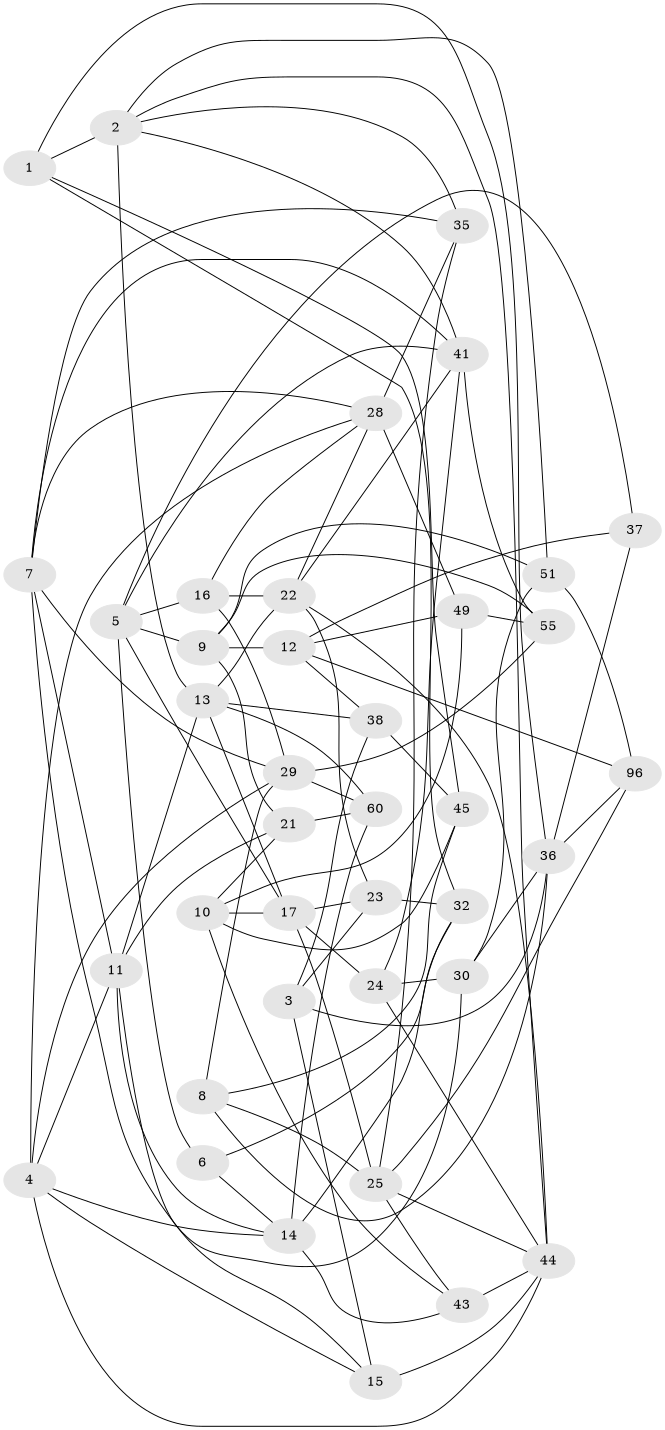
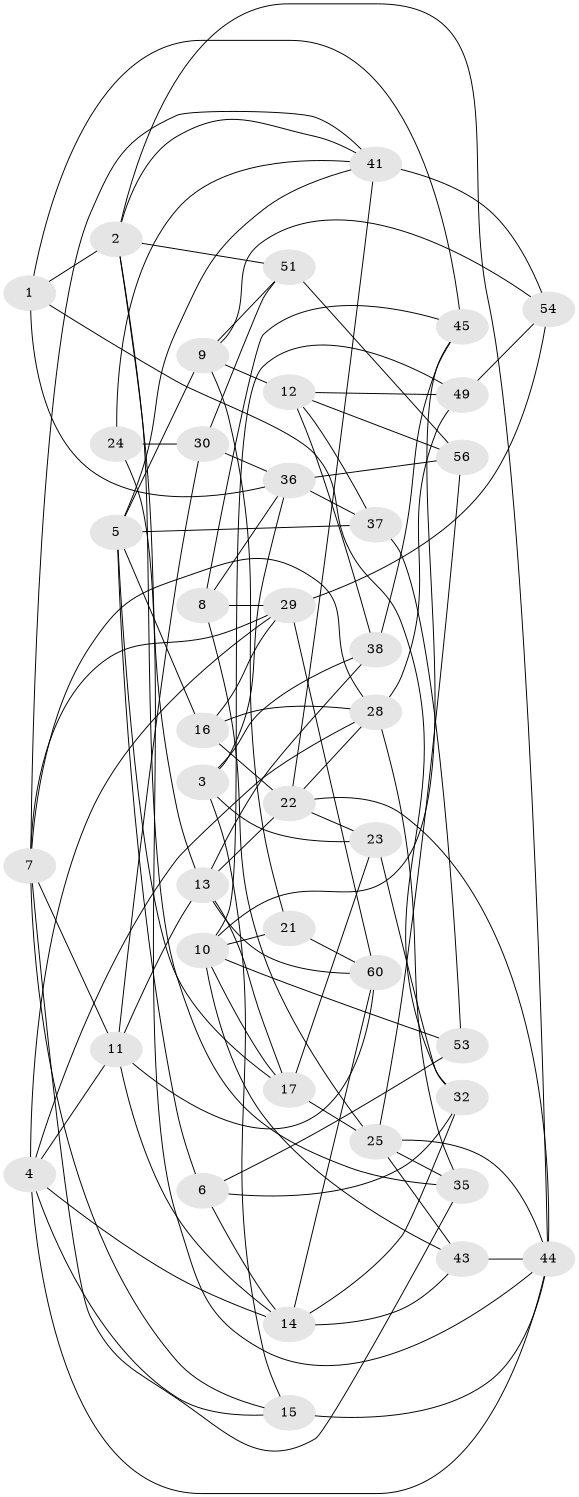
(549, 627) -> (549, 309)
(635, 774) -> (462, 457)
(185, 881) -> (288, 1127)
(324, 943) -> none
none -> (462, 1046)
